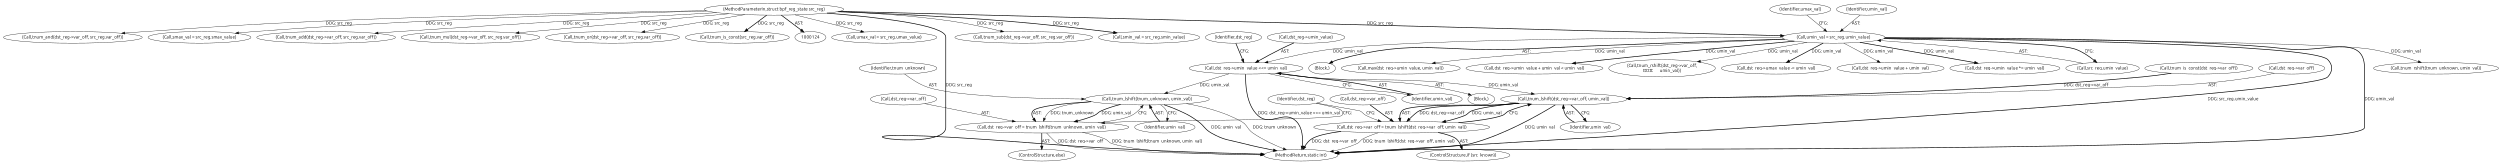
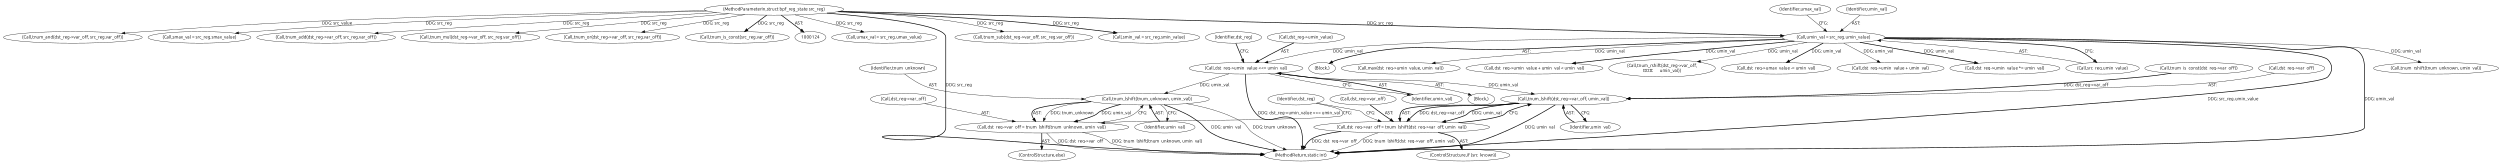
(339, 23) -> (337, 23)
